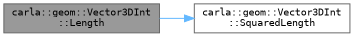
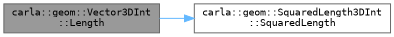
(272, 18) -> (292, 18)
